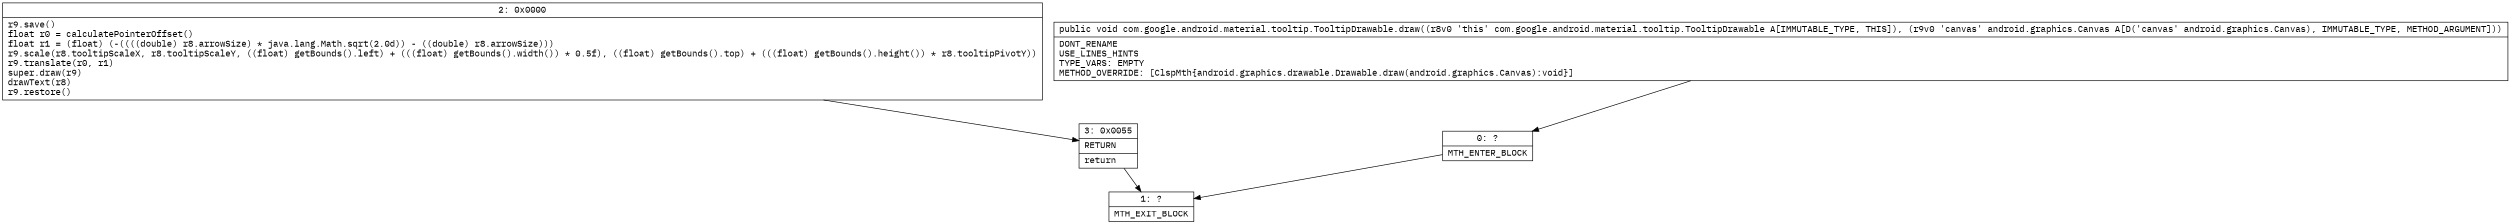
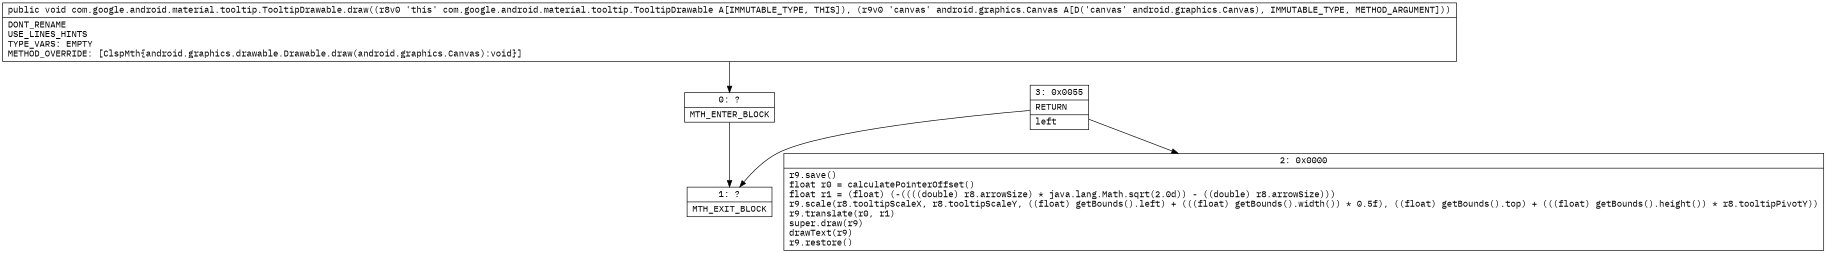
(40, 83) -> (821, 233)
(948, 120) -> (1130, 135)
(1100, 160) -> (1046, 122)
